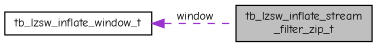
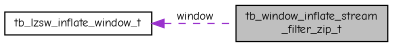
(304, 23) -> (312, 23)
